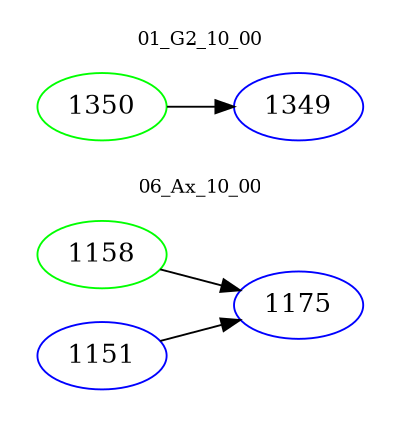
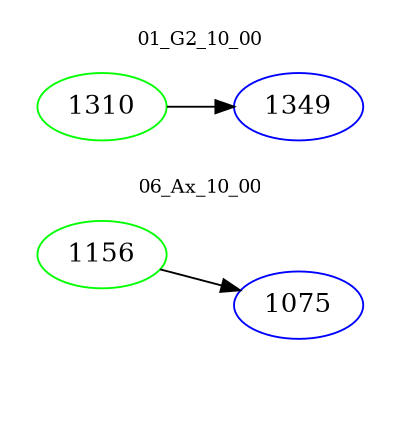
(102, 107) -> (102, 107)
(102, 255) -> (102, 255)
(299, 305) -> (299, 305)
(102, 356) -> none
